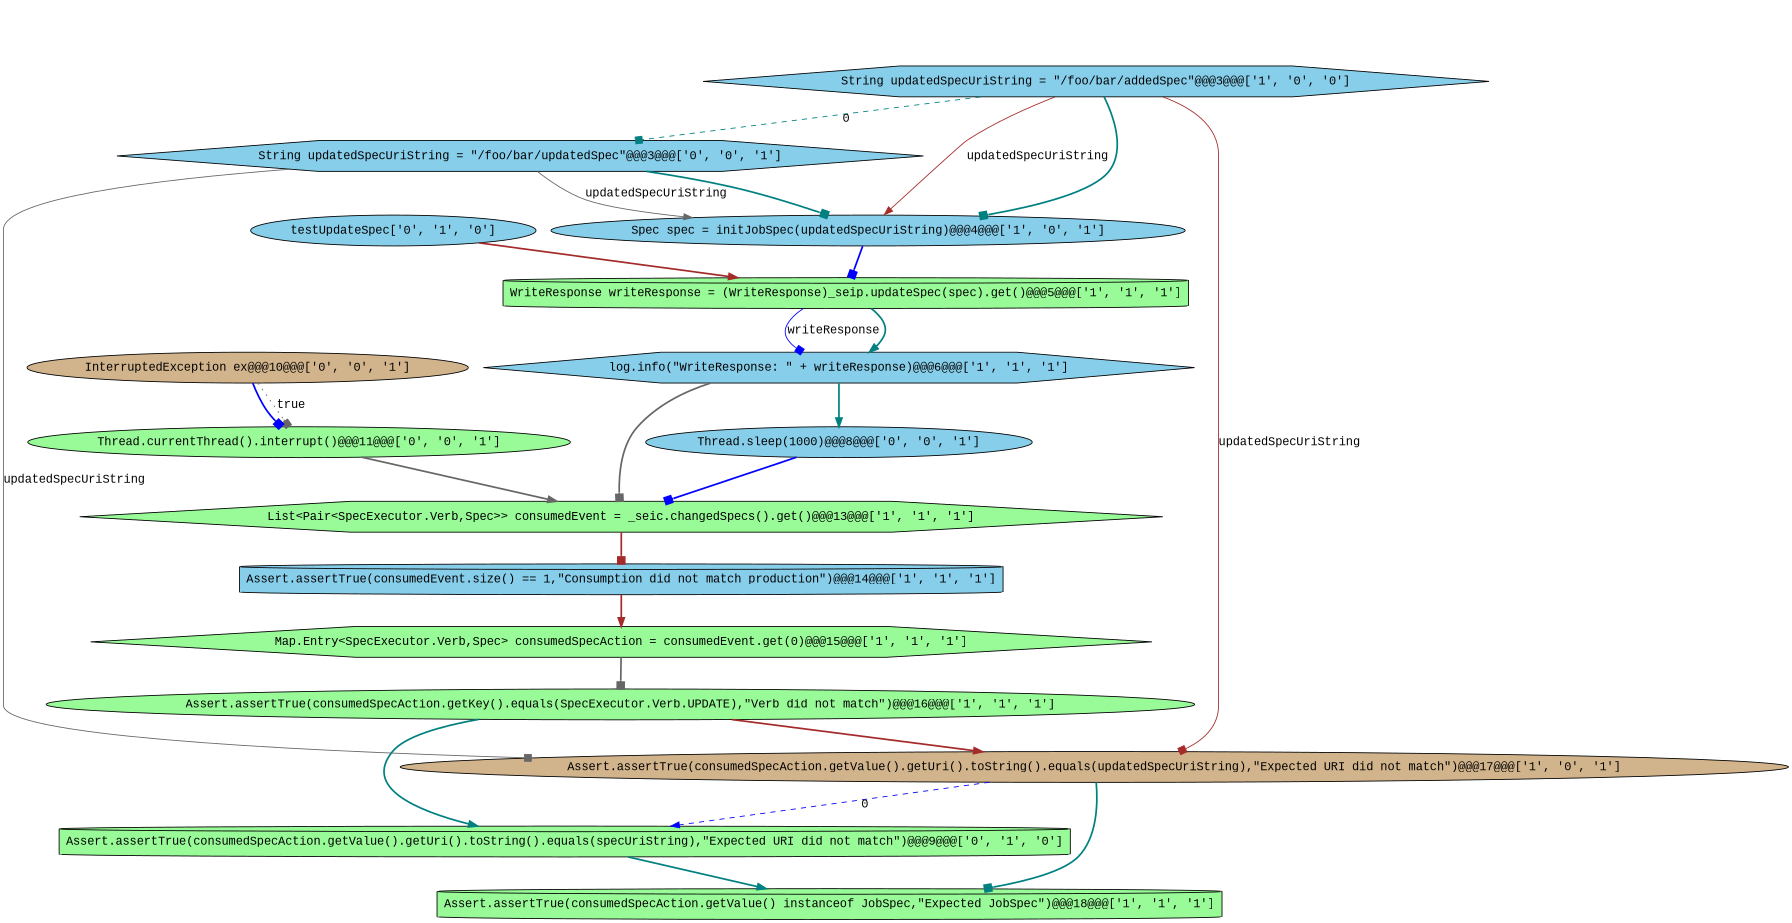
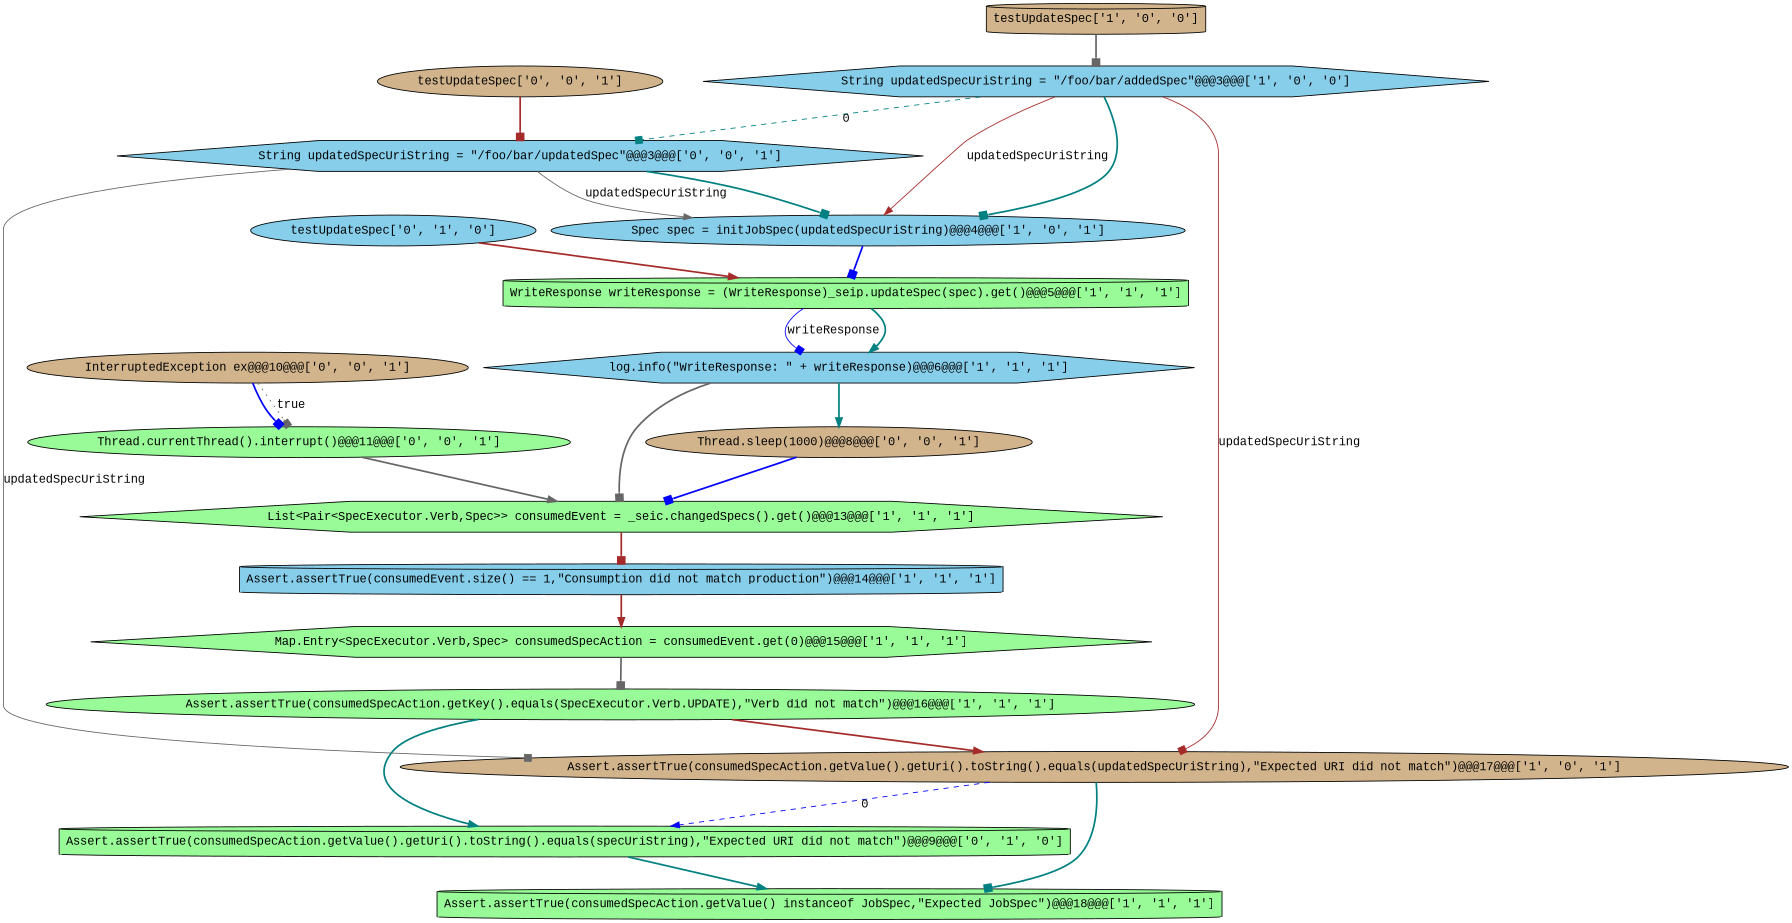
none -> (1096, 19)
none -> (520, 81)
(839, 442) -> (839, 442)
